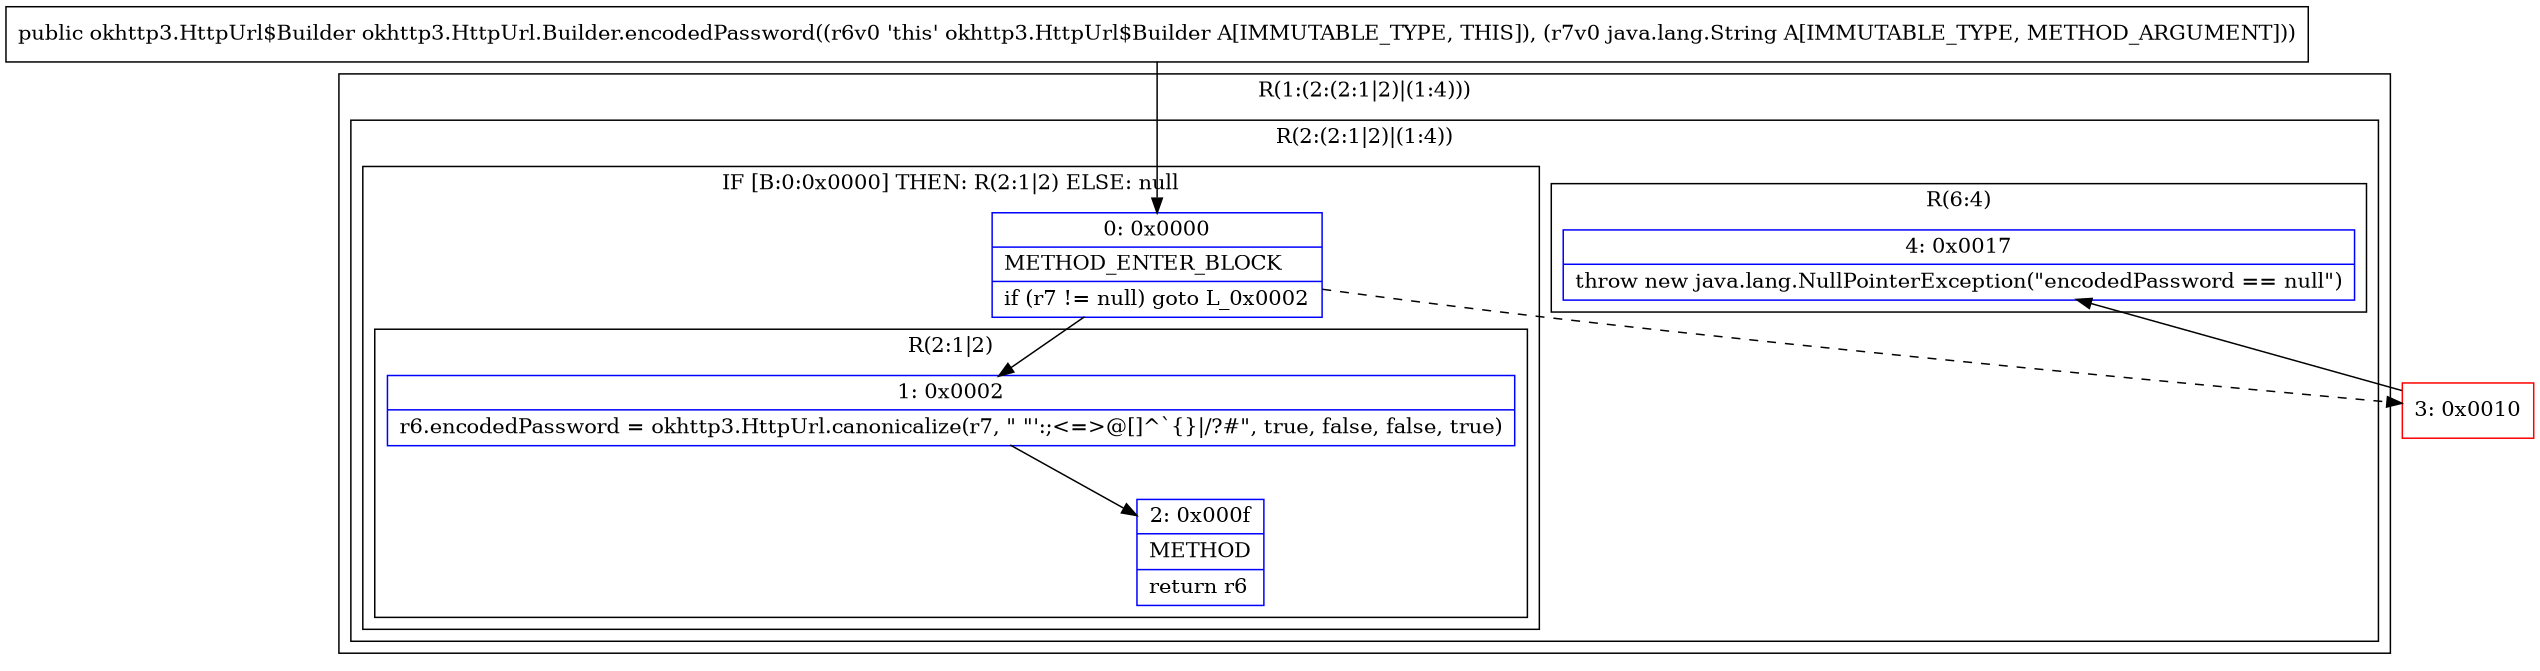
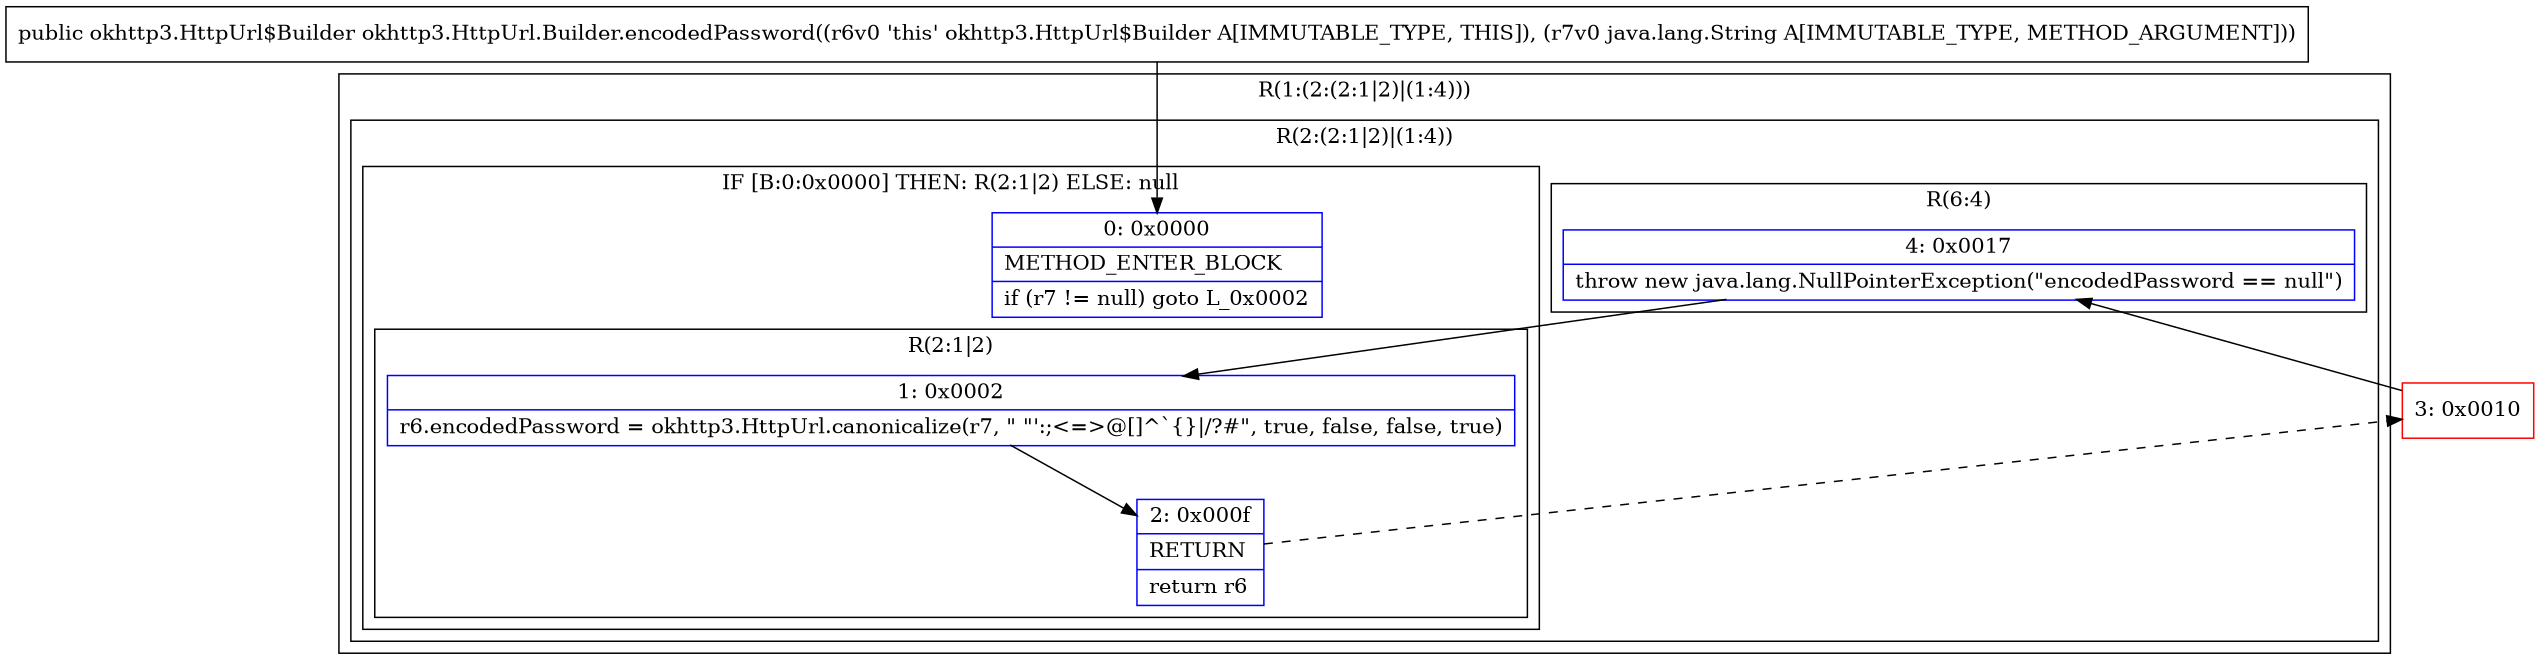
(1048, 342) -> (1449, 339)
(1854, 351) -> (1825, 482)
(1200, 551) -> (1197, 551)
